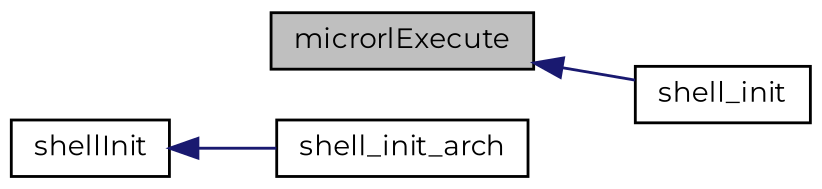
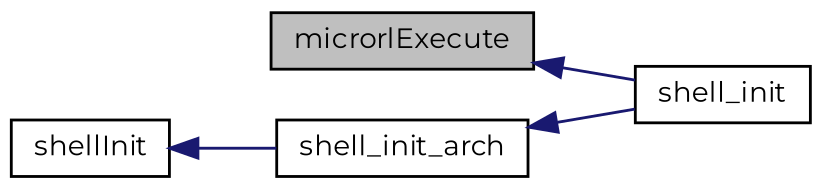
none -> (596, 116)
